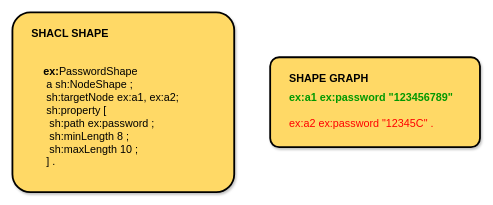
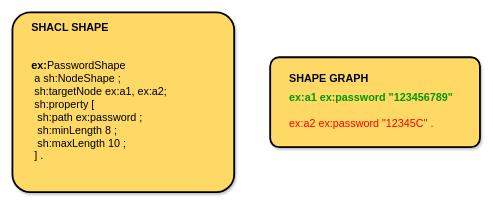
(72, 33) -> (72, 27)
(135, 117) -> (123, 111)
